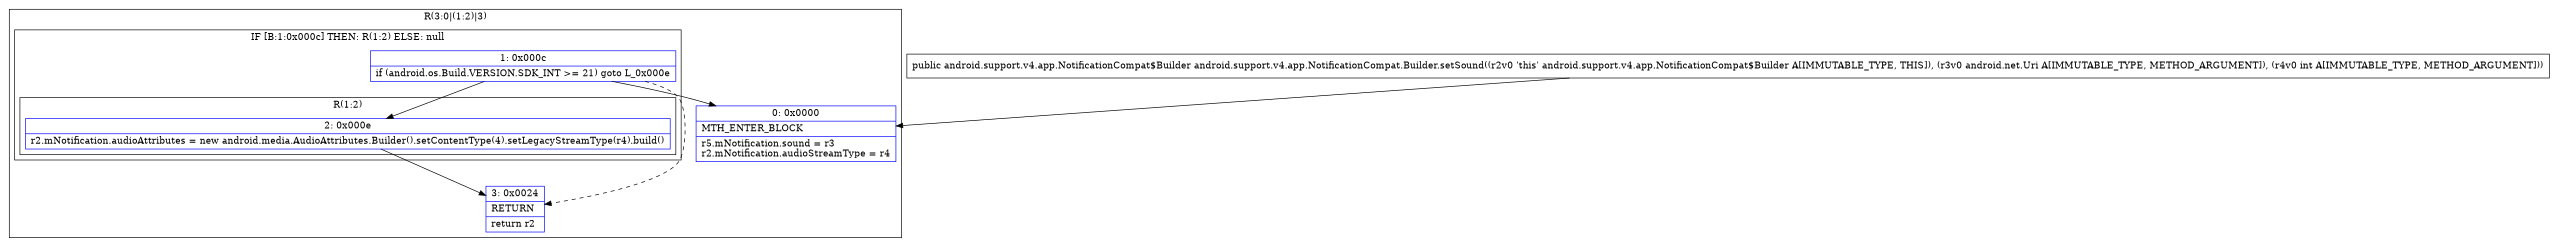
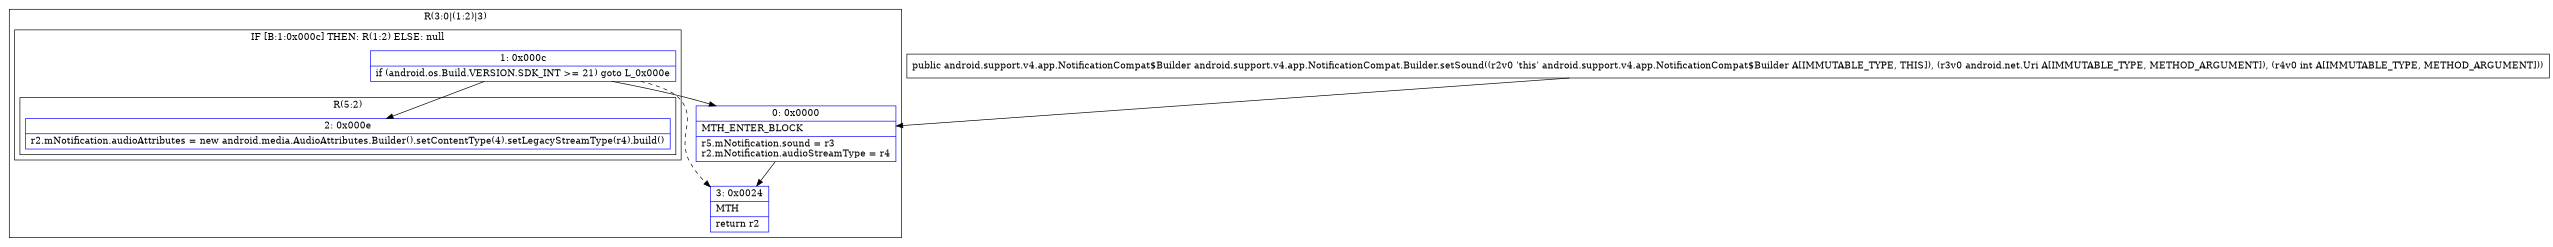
(348, 105) -> (348, 105)
(430, 171) -> (768, 171)
(513, 209) -> (728, 209)
